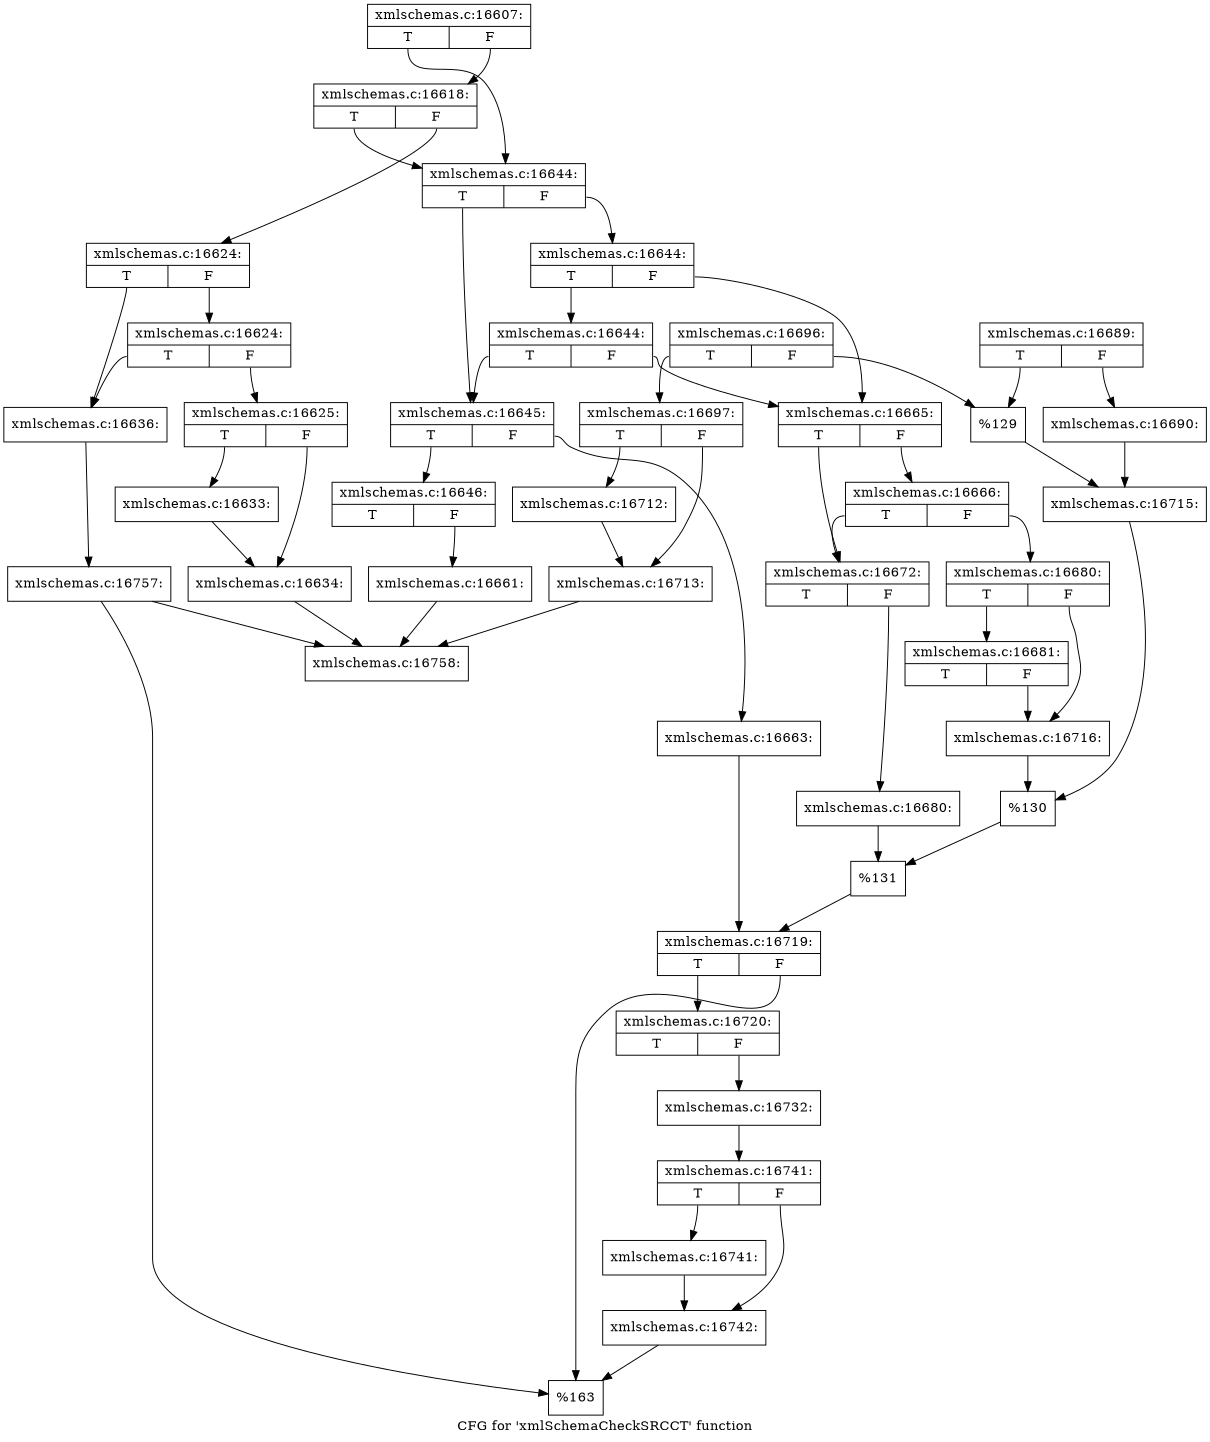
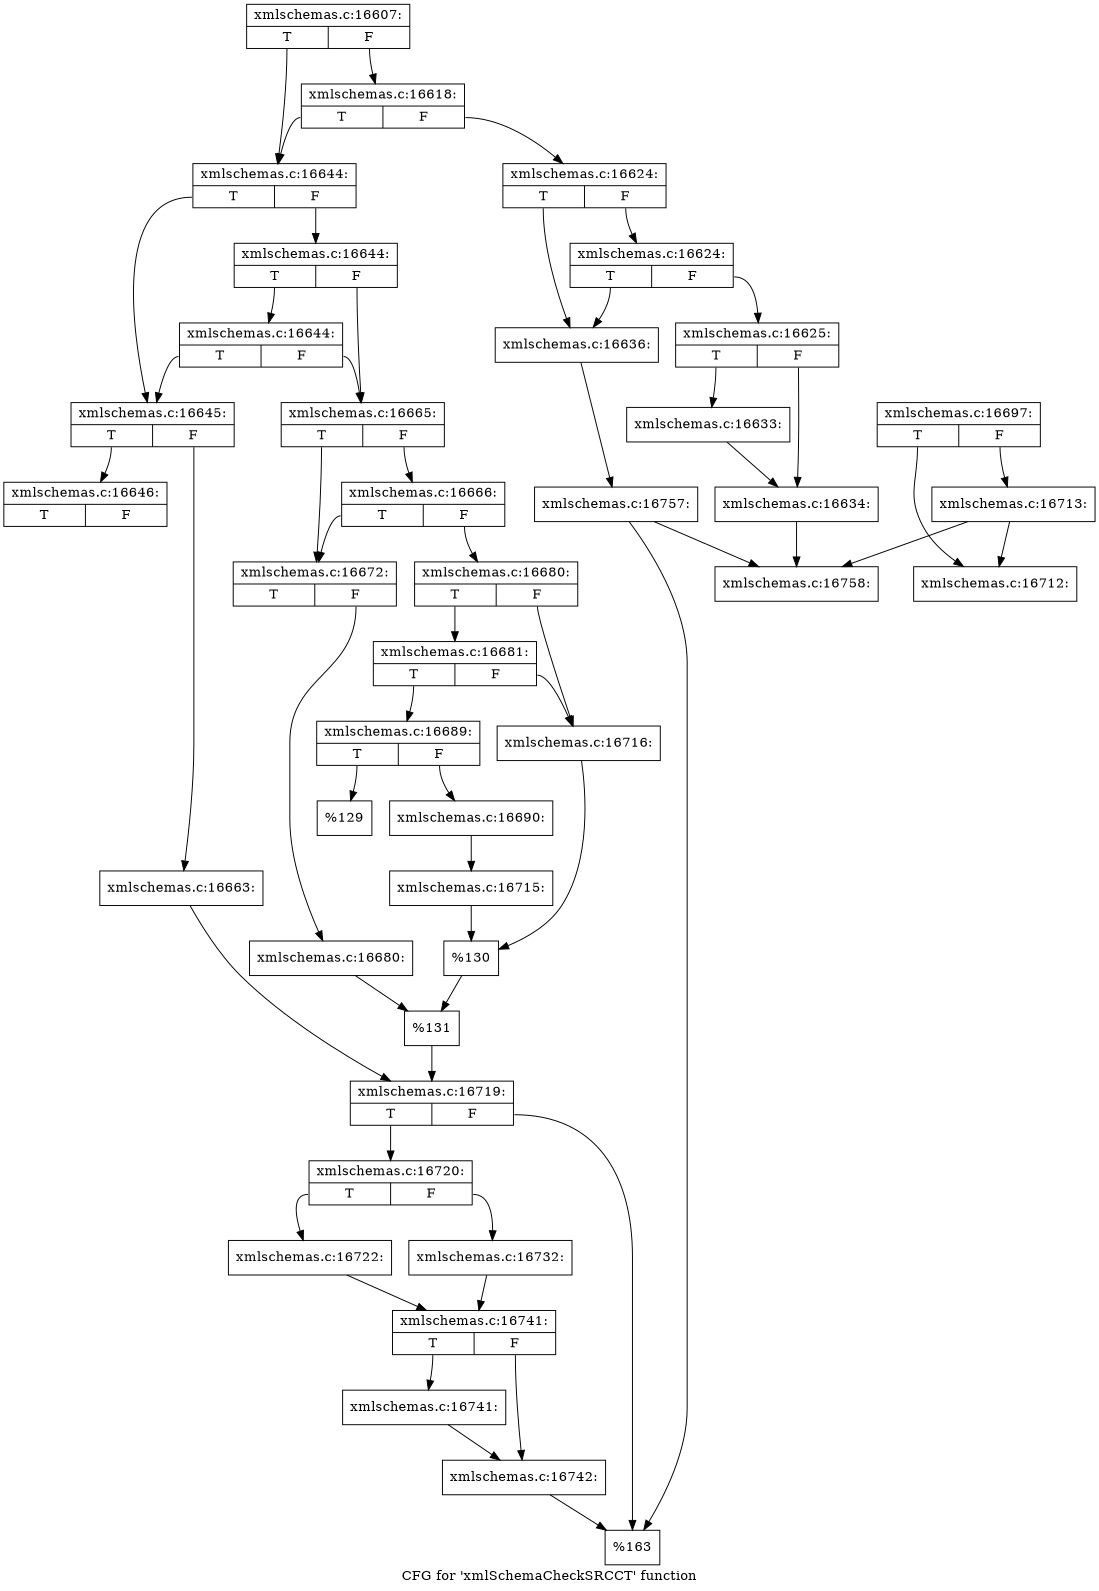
(751, 345) -> none
(1057, 462) -> none
(610, 540) -> (1005, 539)
(450, 584) -> none
none -> (413, 699)
none -> (310, 1258)
